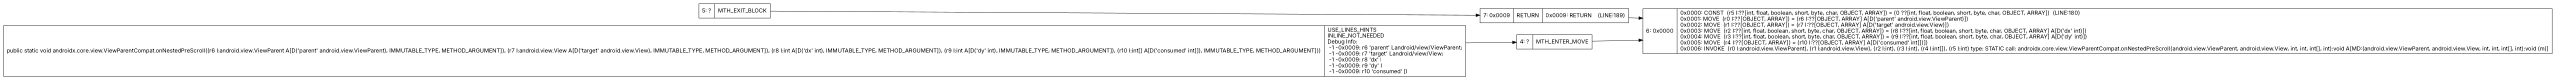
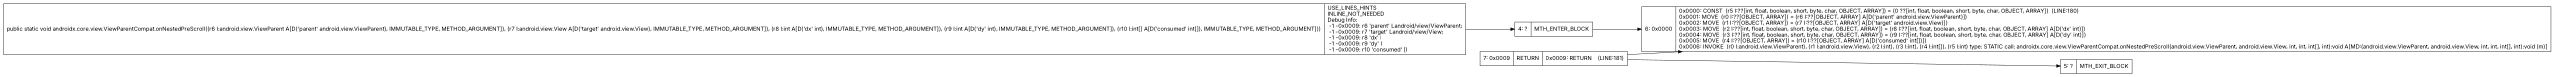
(1123, 13) -> (1842, 63)
(1586, 15) -> (1585, 58)
(1562, 42) -> (1562, 29)
